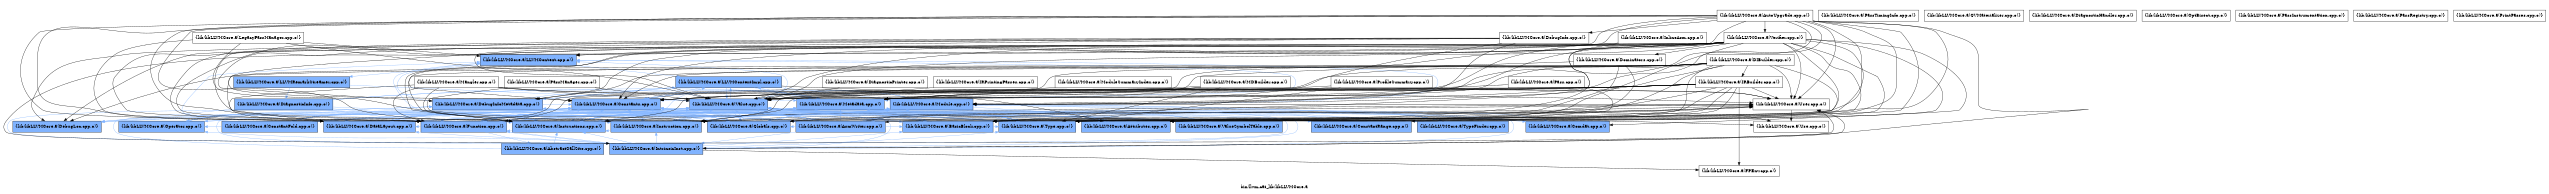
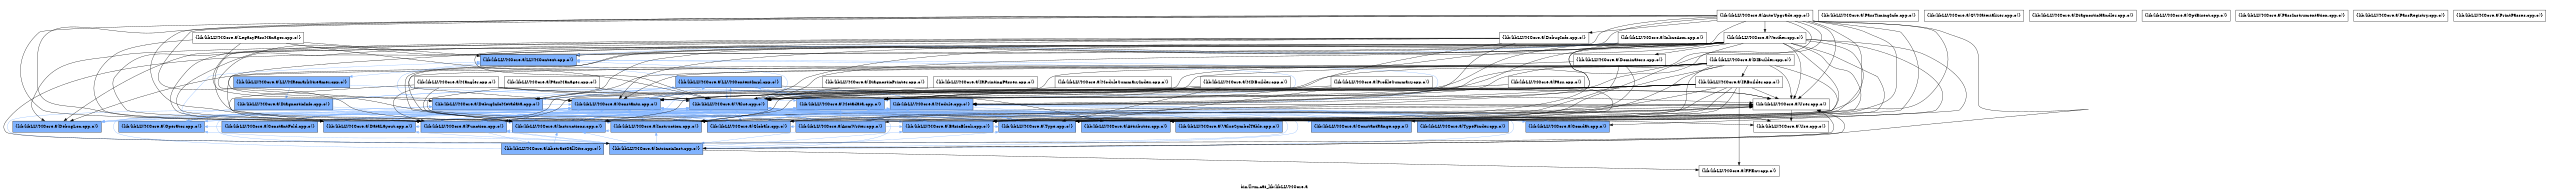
(671, 114) -> none
(543, 117) -> (1099, 50)
